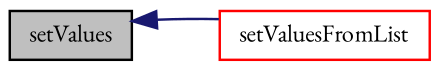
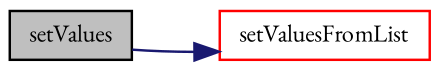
(188, 19) -> (163, 51)
